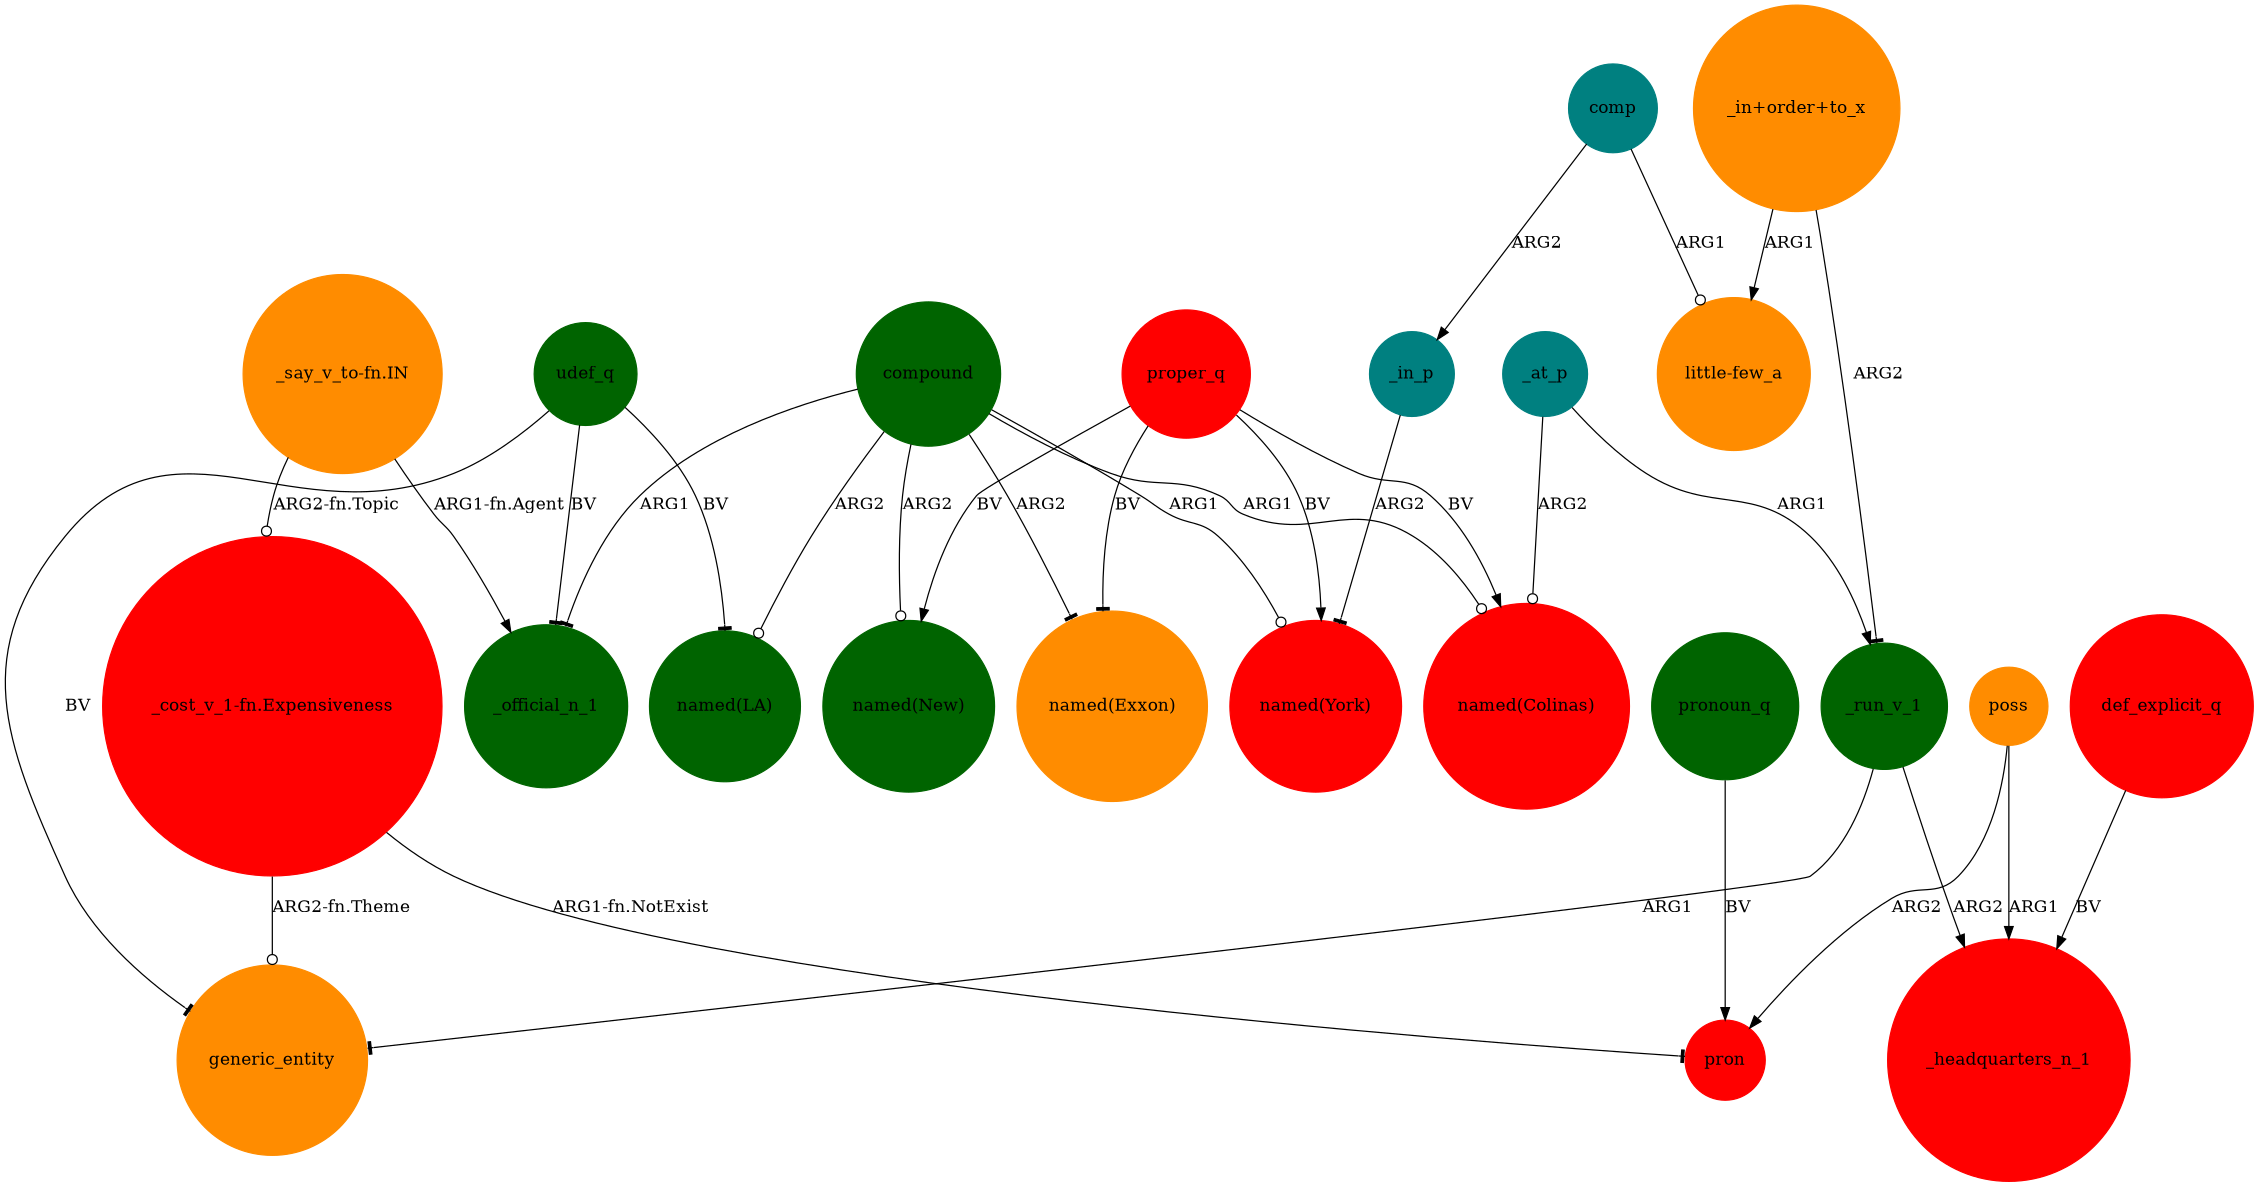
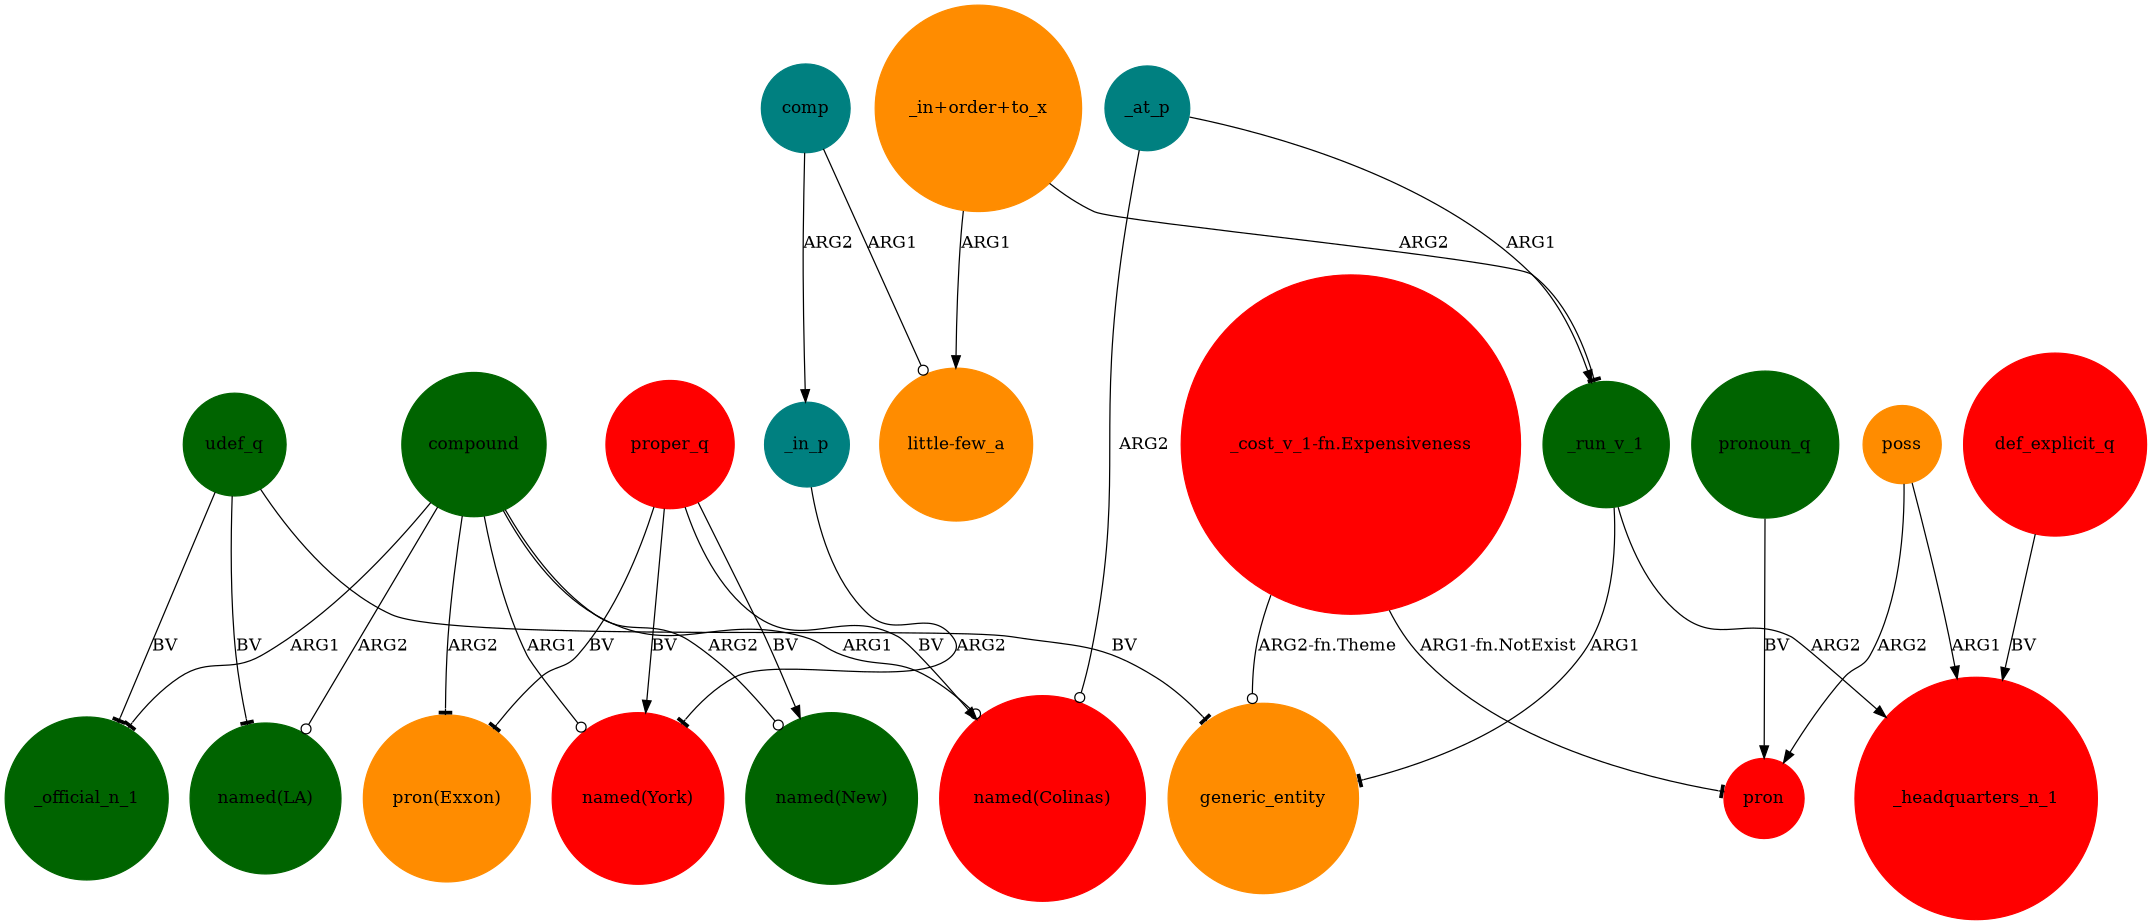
(343, 374) -> none
(1112, 706) -> (447, 798)
